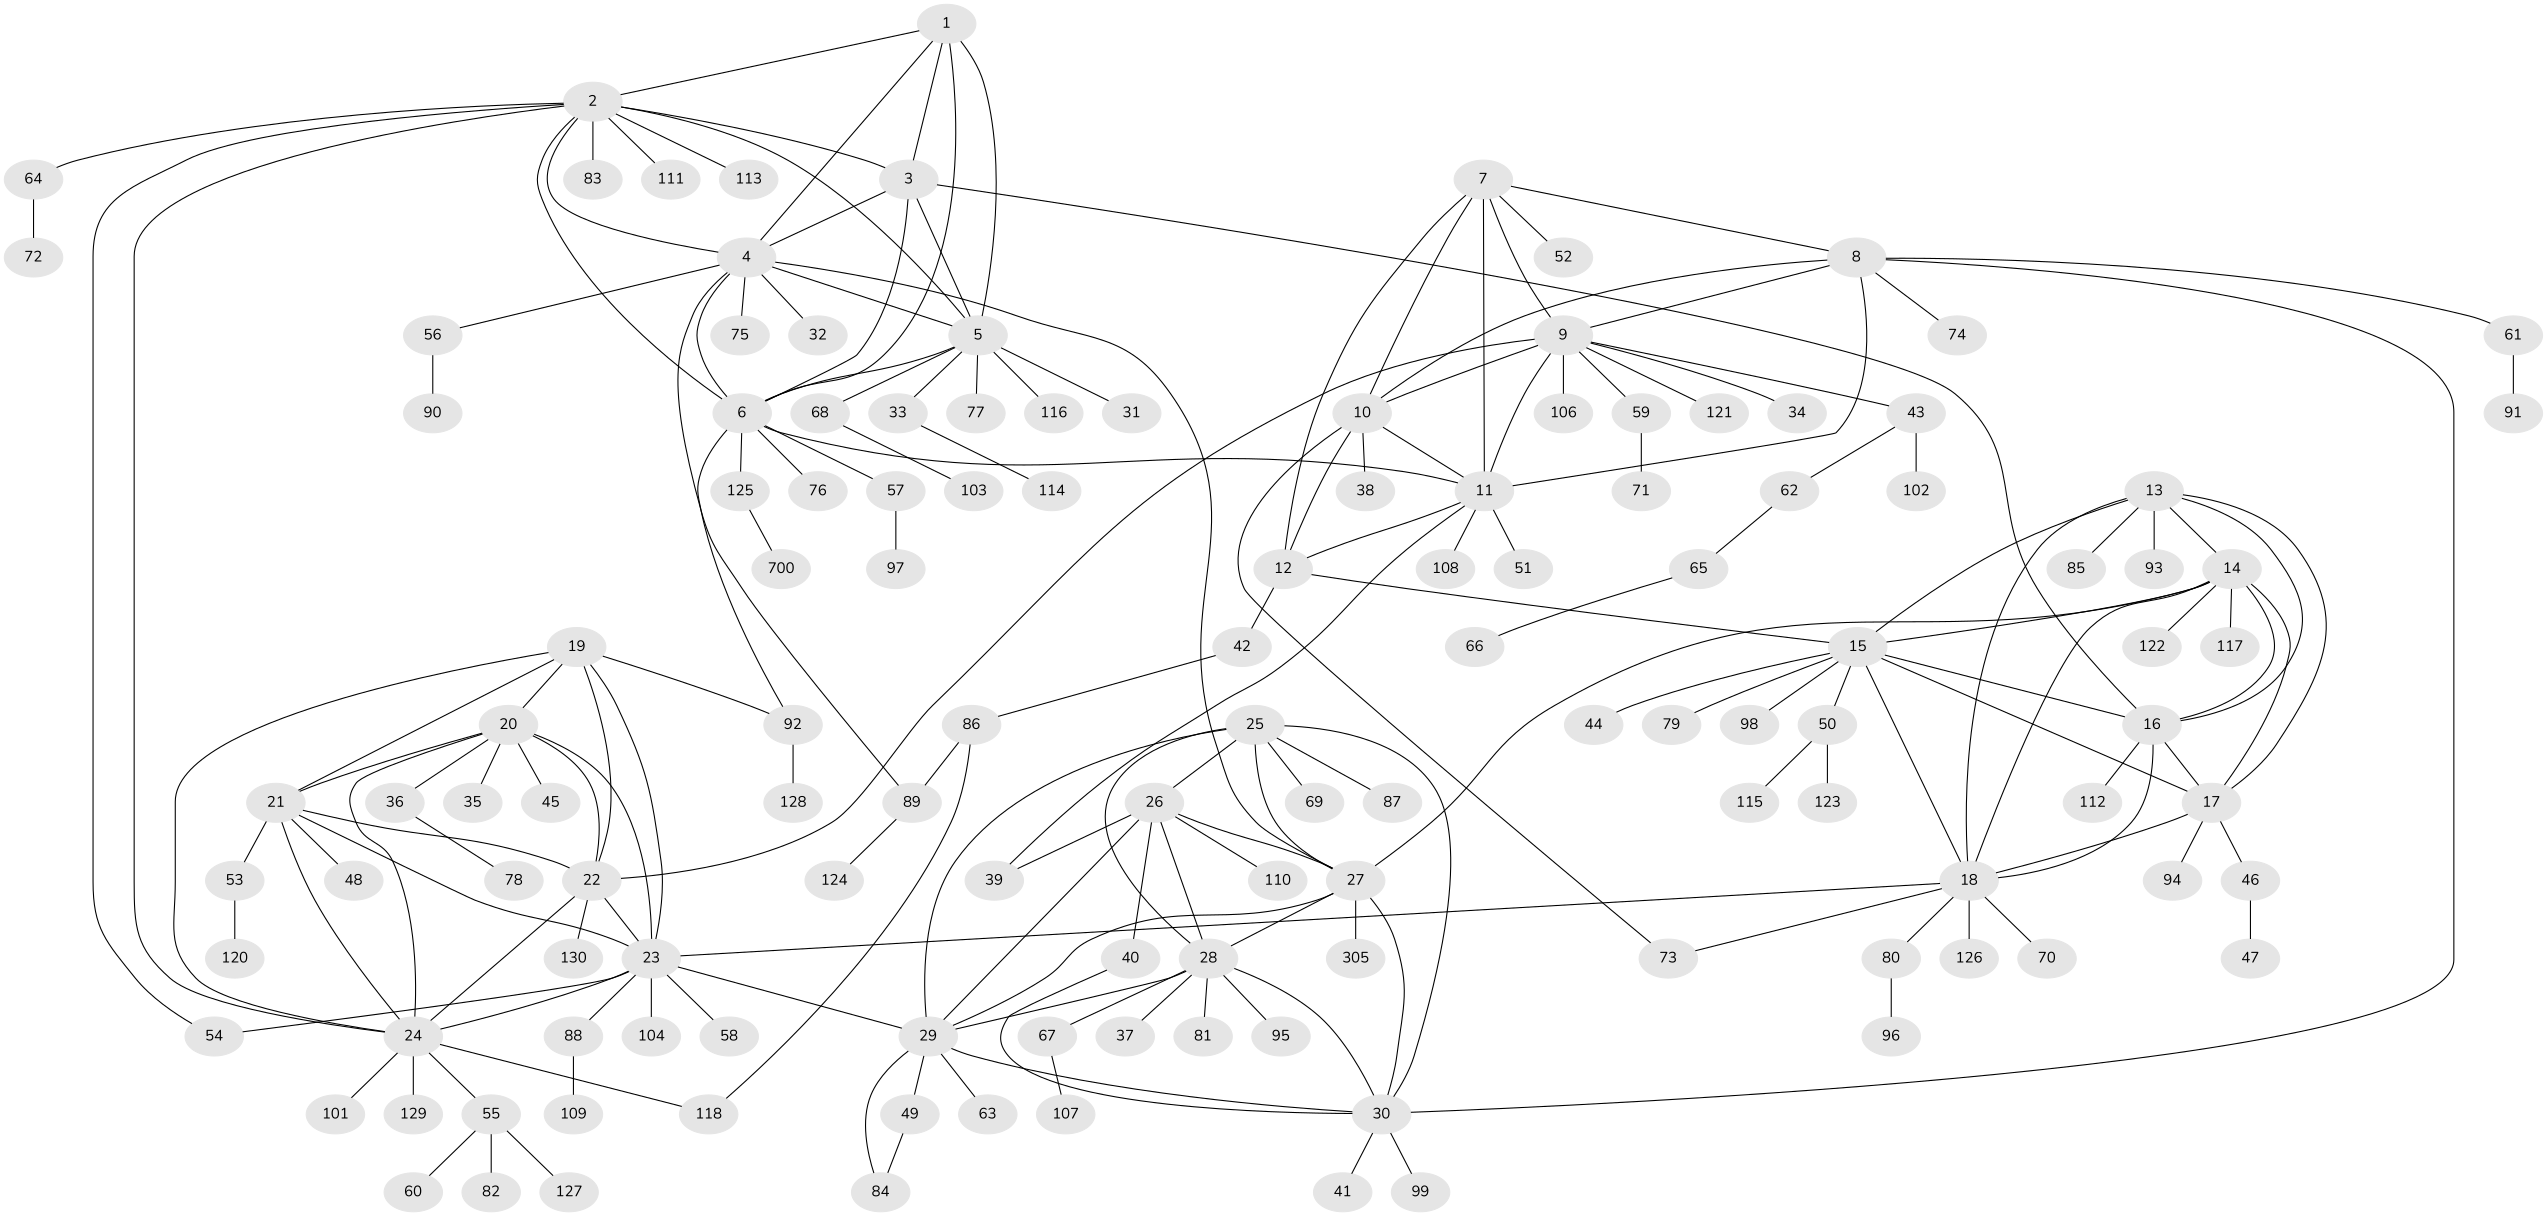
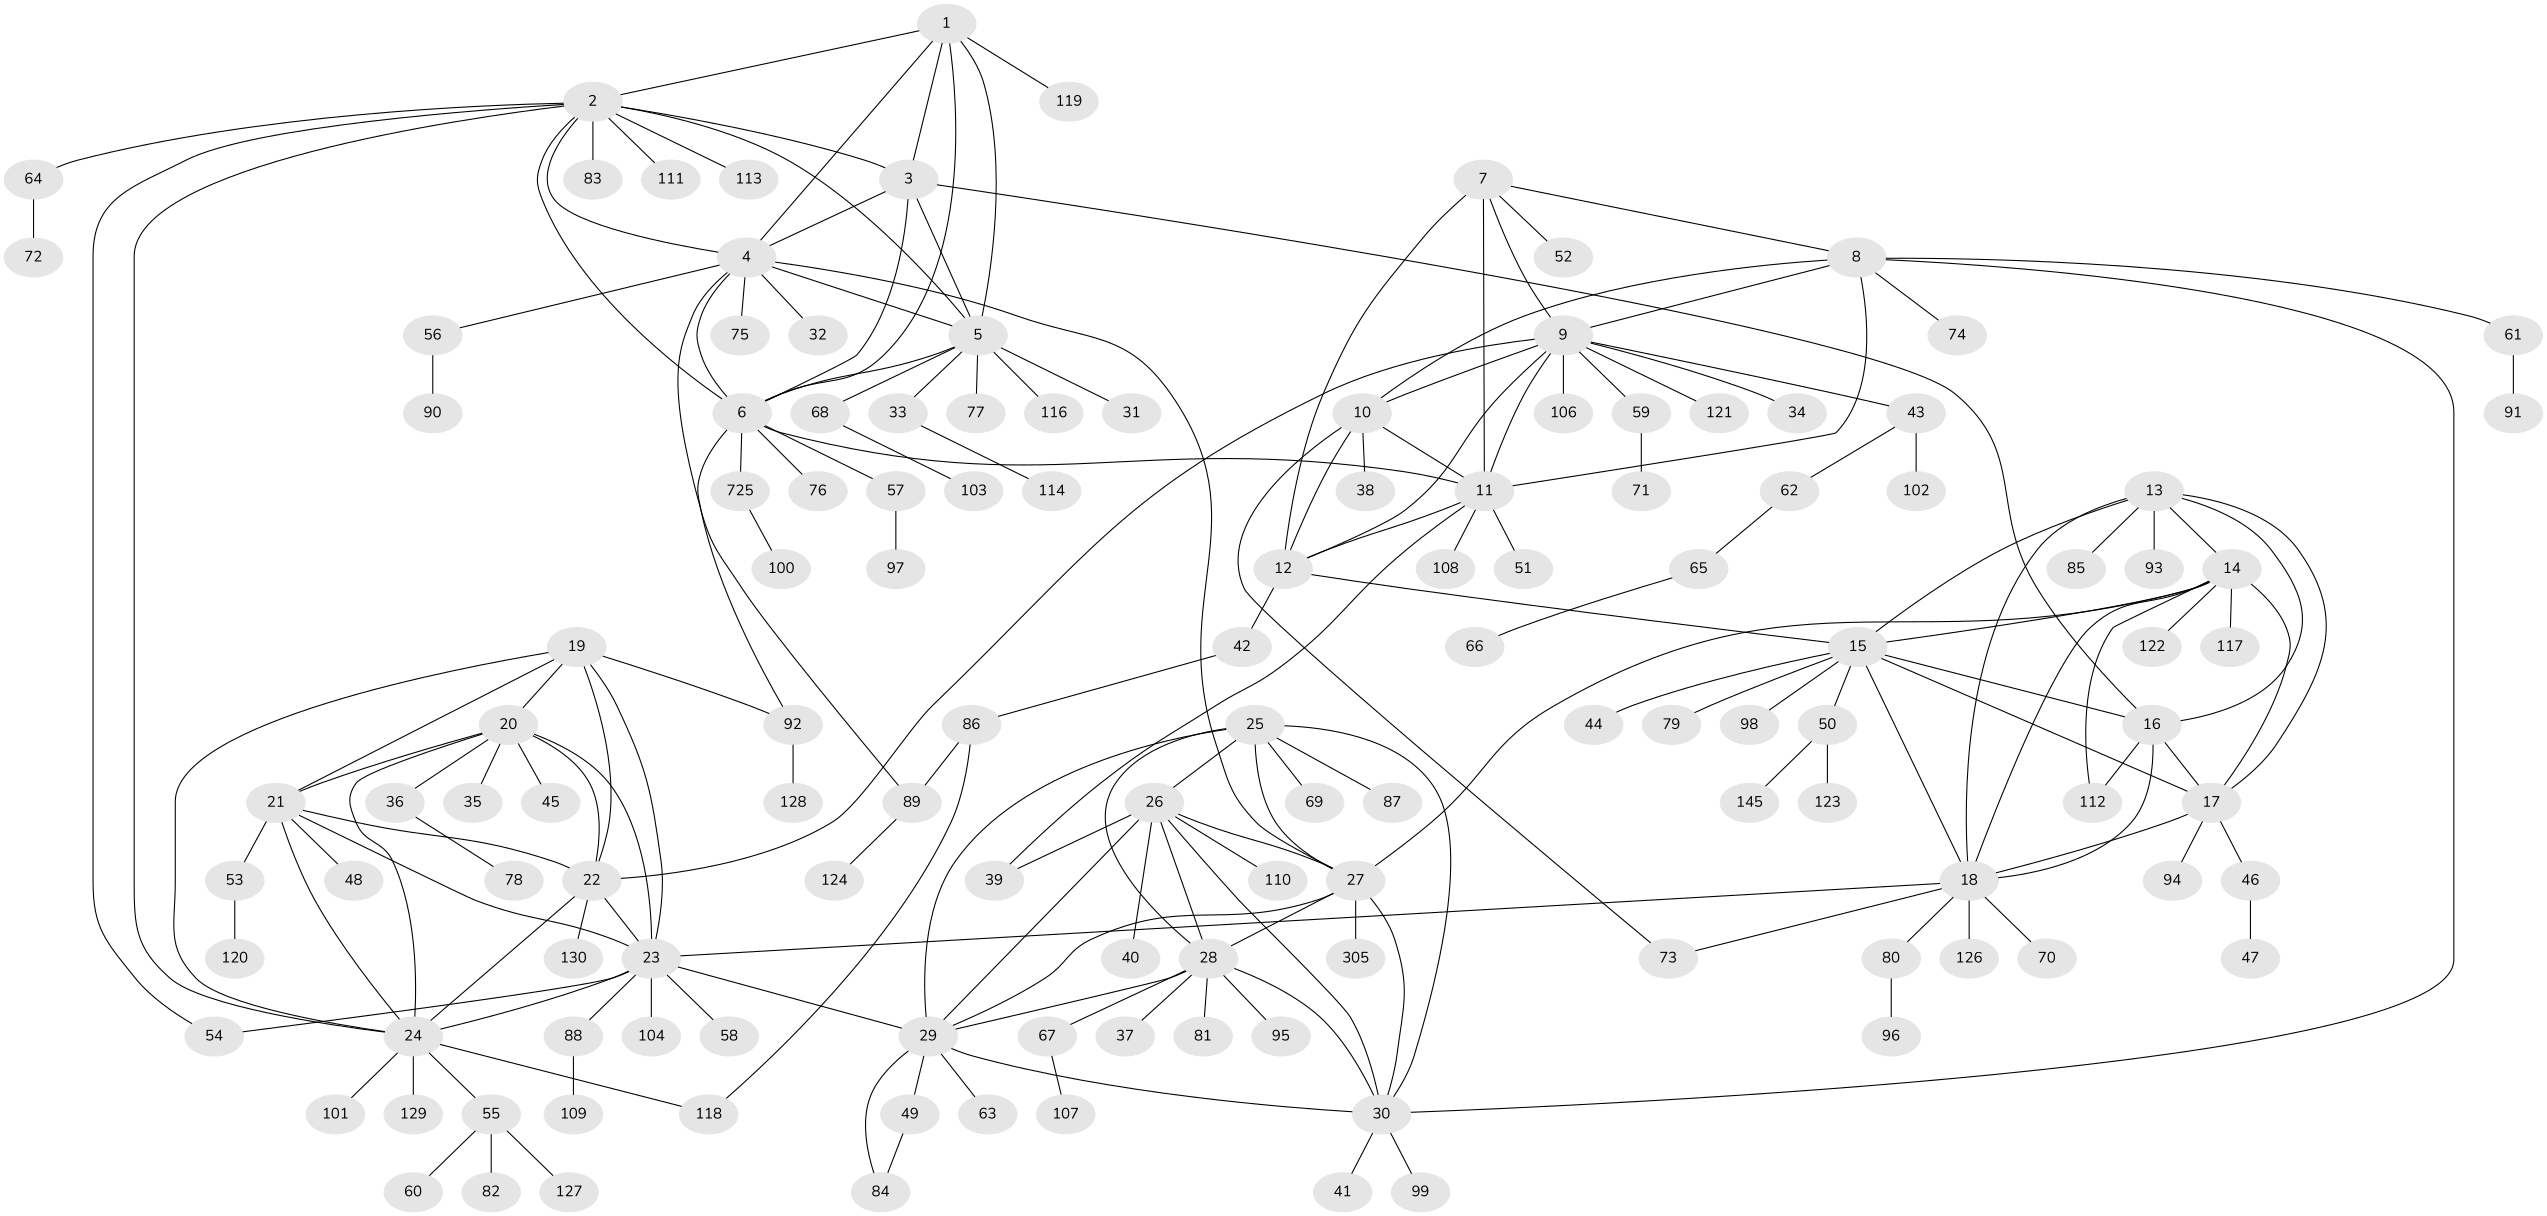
none -> (1069, 102)
(1418, 294) -> none
none -> (1452, 461)
(740, 491) -> (740, 491)
(781, 569) -> (781, 569)
(2264, 673) -> (2100, 652)
(1750, 803) -> (1750, 803)
(1101, 1094) -> (1287, 949)
